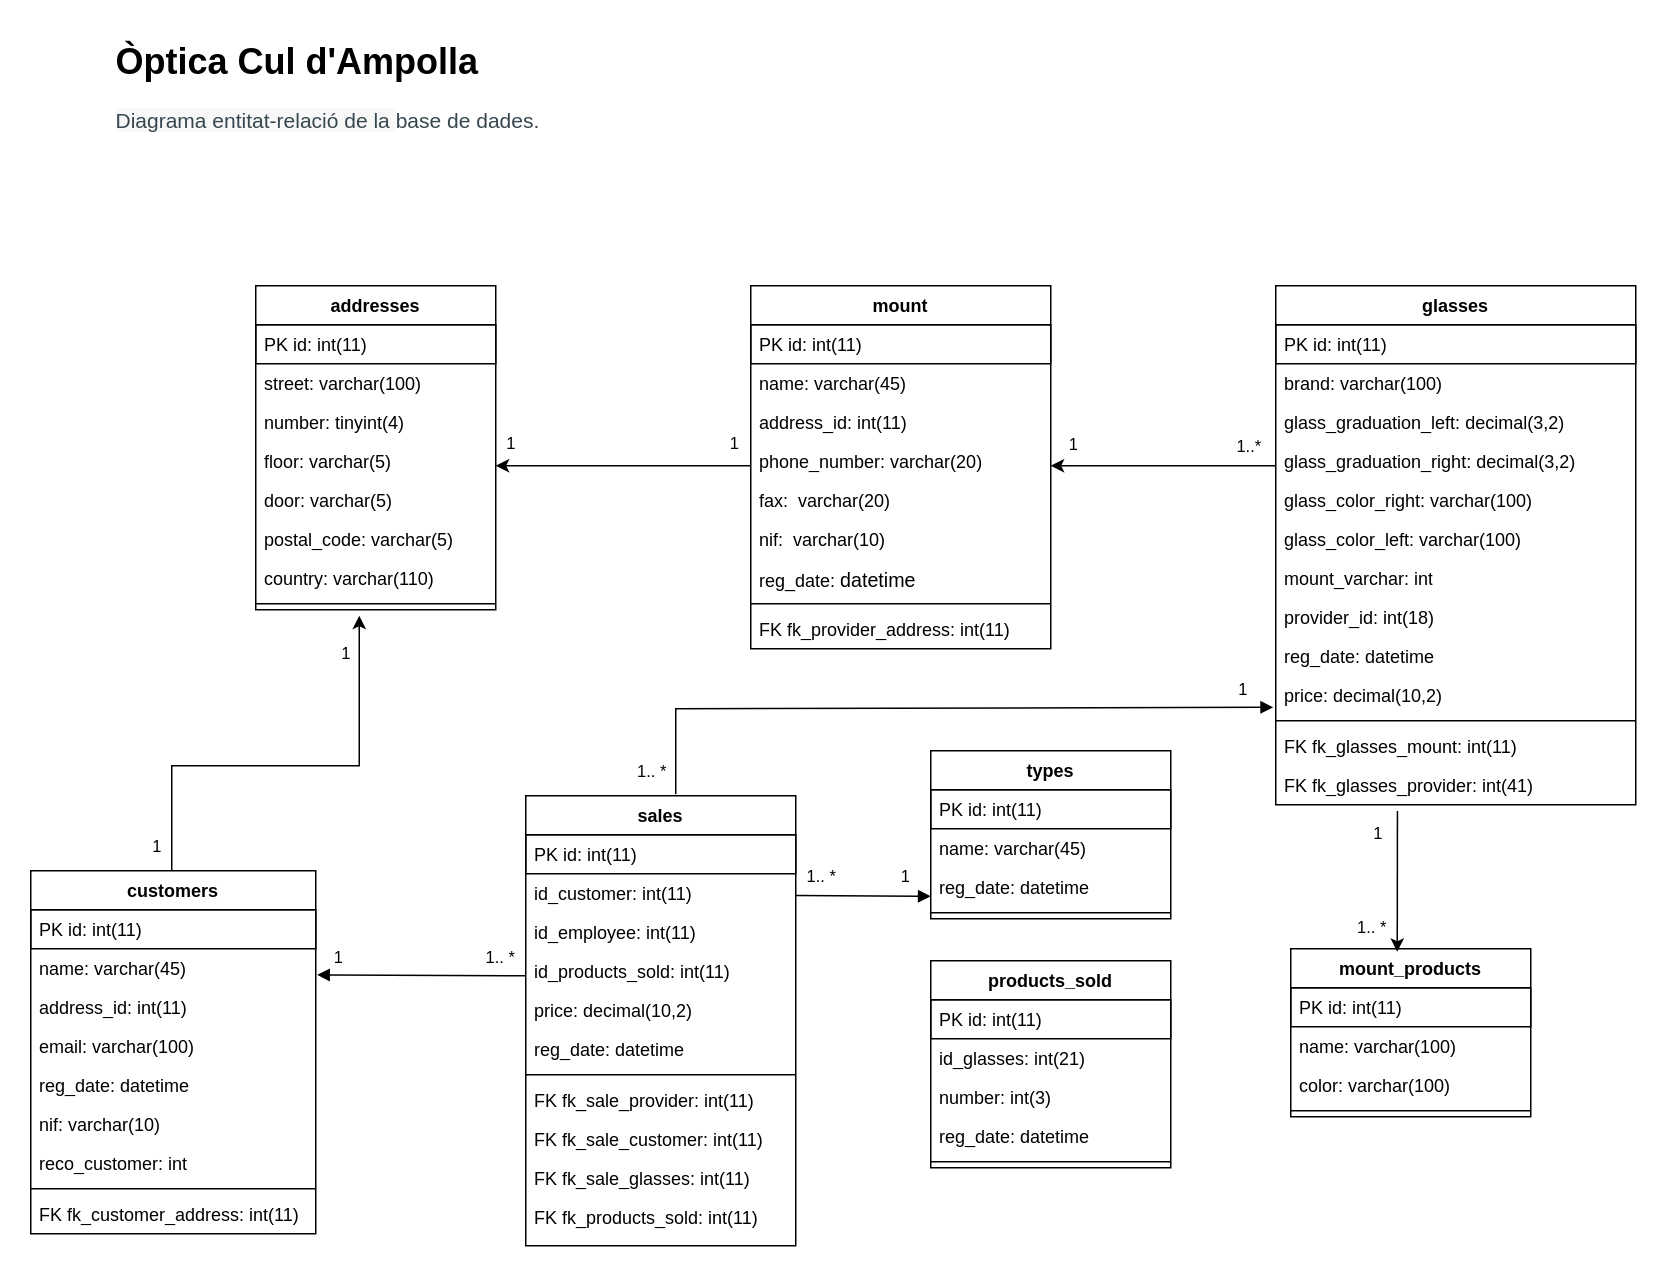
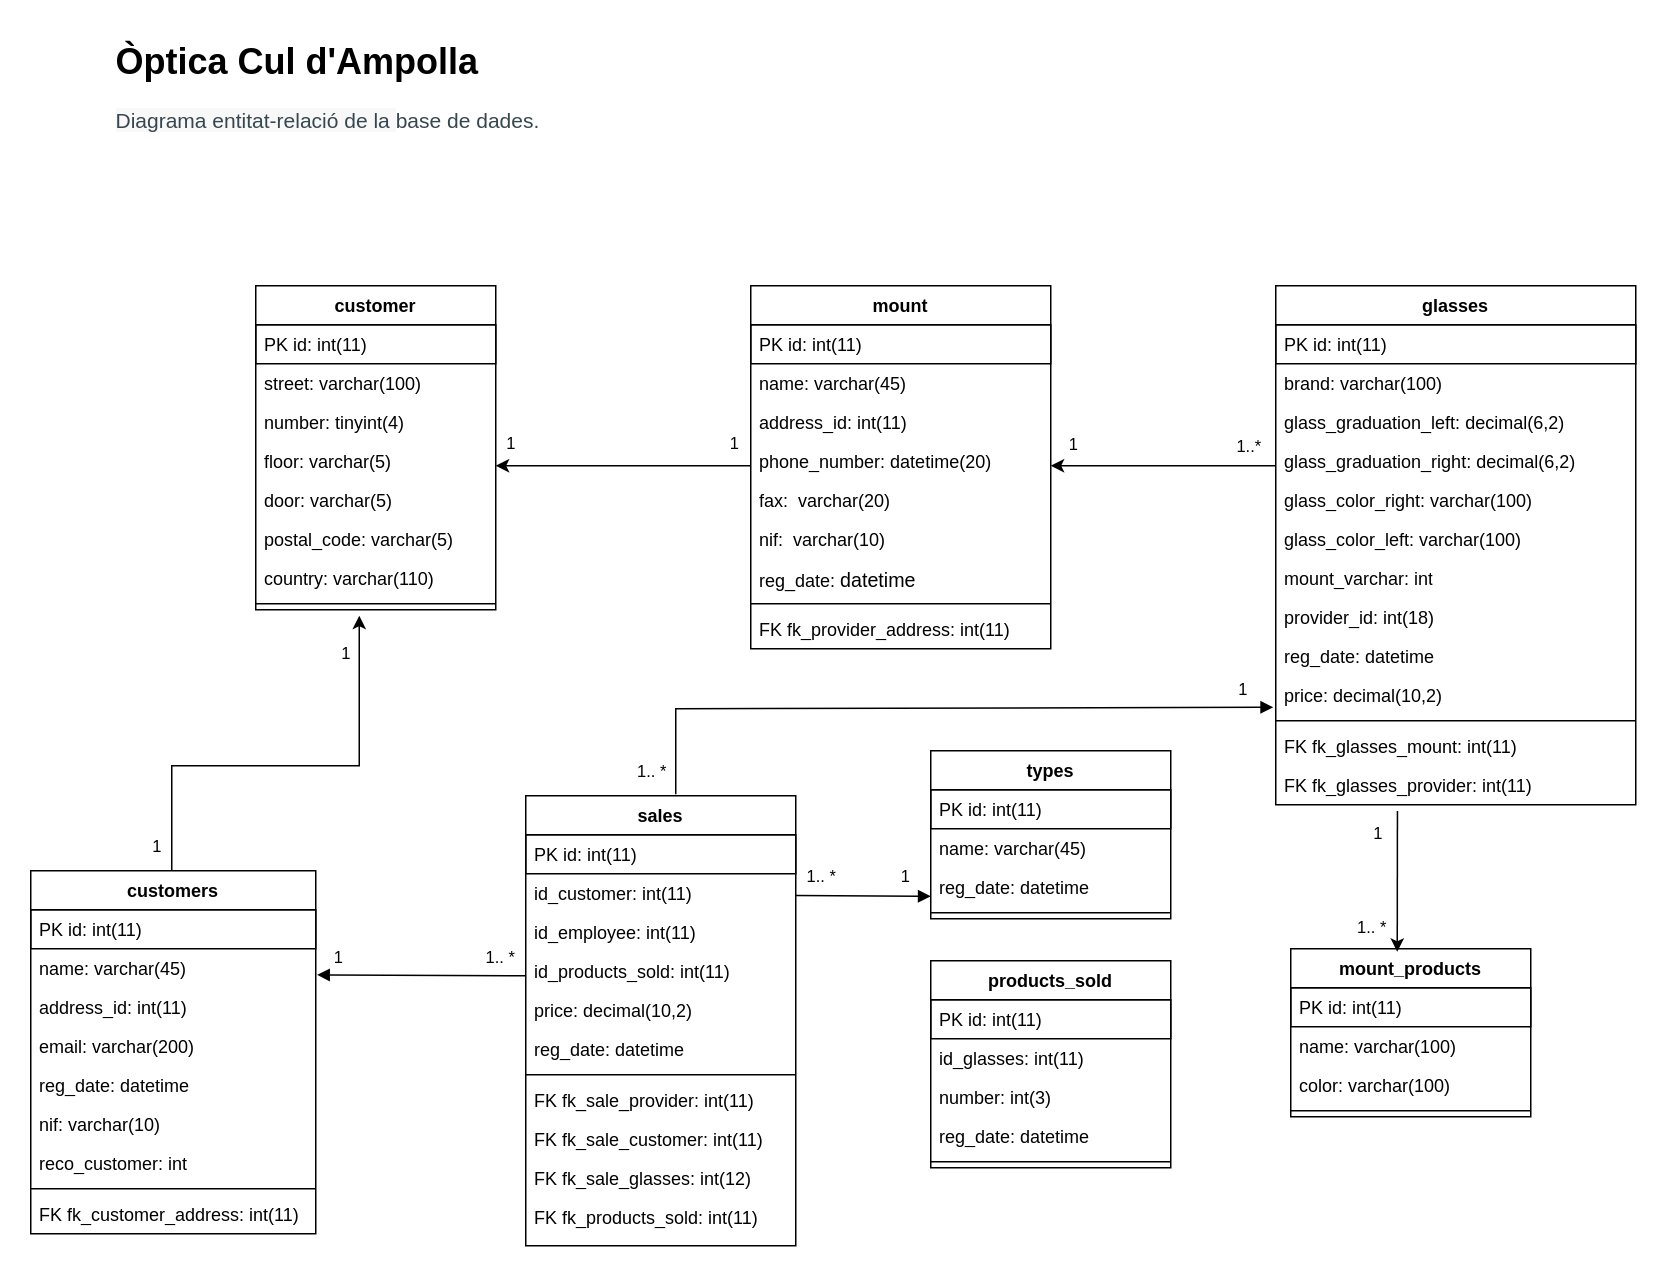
(376, 307) -> (376, 307)
(1442, 424) -> (1442, 424)
(881, 463) -> (884, 463)
(1447, 463) -> (1447, 463)
(1427, 787) -> (1427, 787)
(126, 1048) -> (126, 1048)
(1024, 1060) -> (1024, 1060)
(657, 1180) -> (657, 1180)
